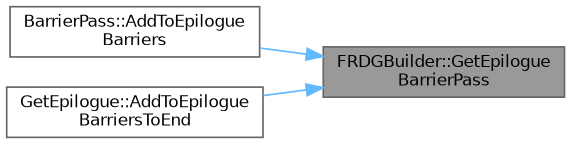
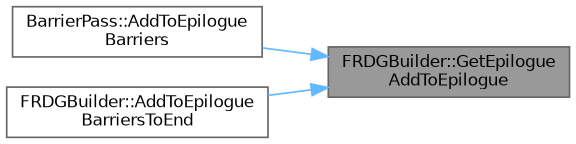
(444, 72) -> (449, 72)
(135, 112) -> (137, 112)
